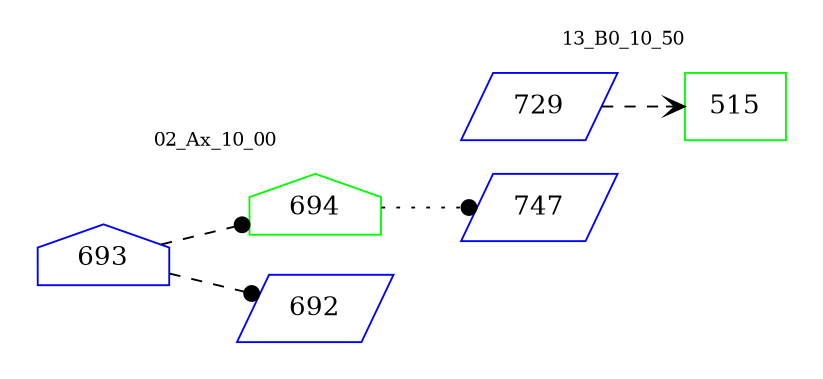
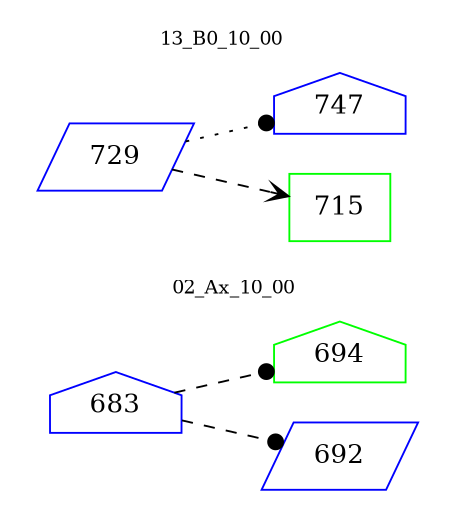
(623, 40) -> (222, 40)
(735, 107) -> (340, 208)
(421, 208) -> (222, 133)
(539, 208) -> (340, 107)
(103, 258) -> (116, 406)
